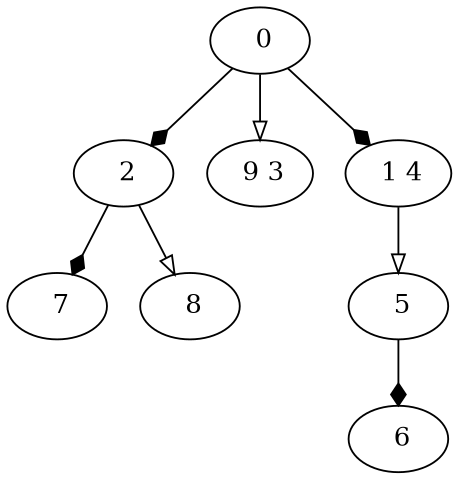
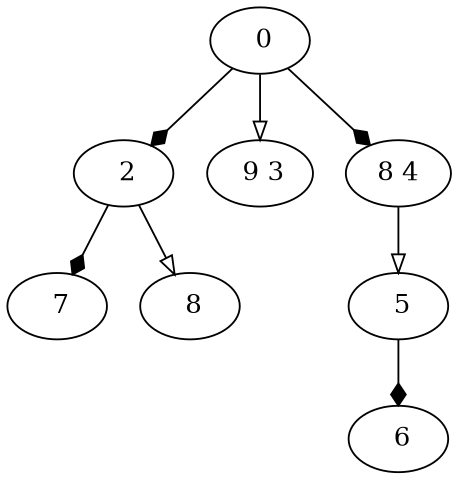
(398, 173) -> (398, 173)
